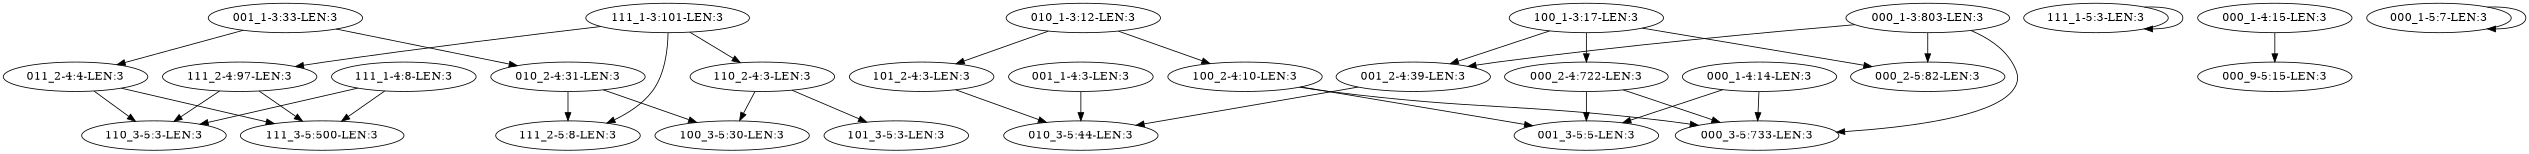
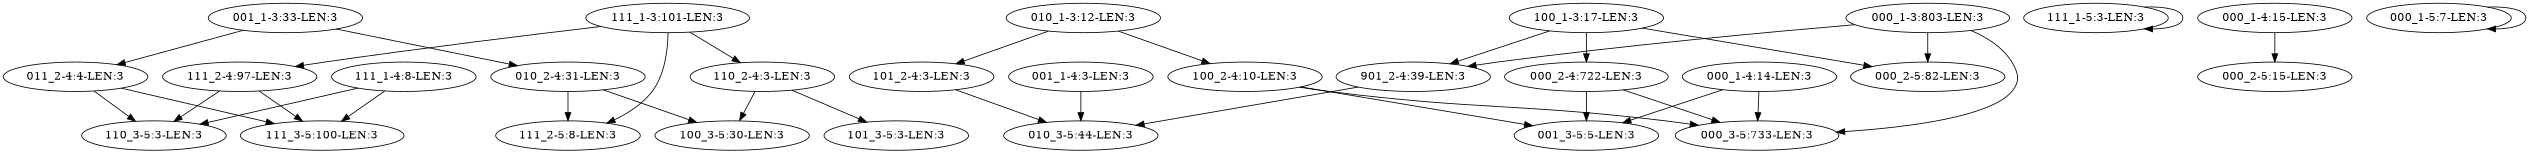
(1413, 77) -> (1413, 77)
(2275, 77) -> (2275, 77)
(322, 136) -> (322, 136)
